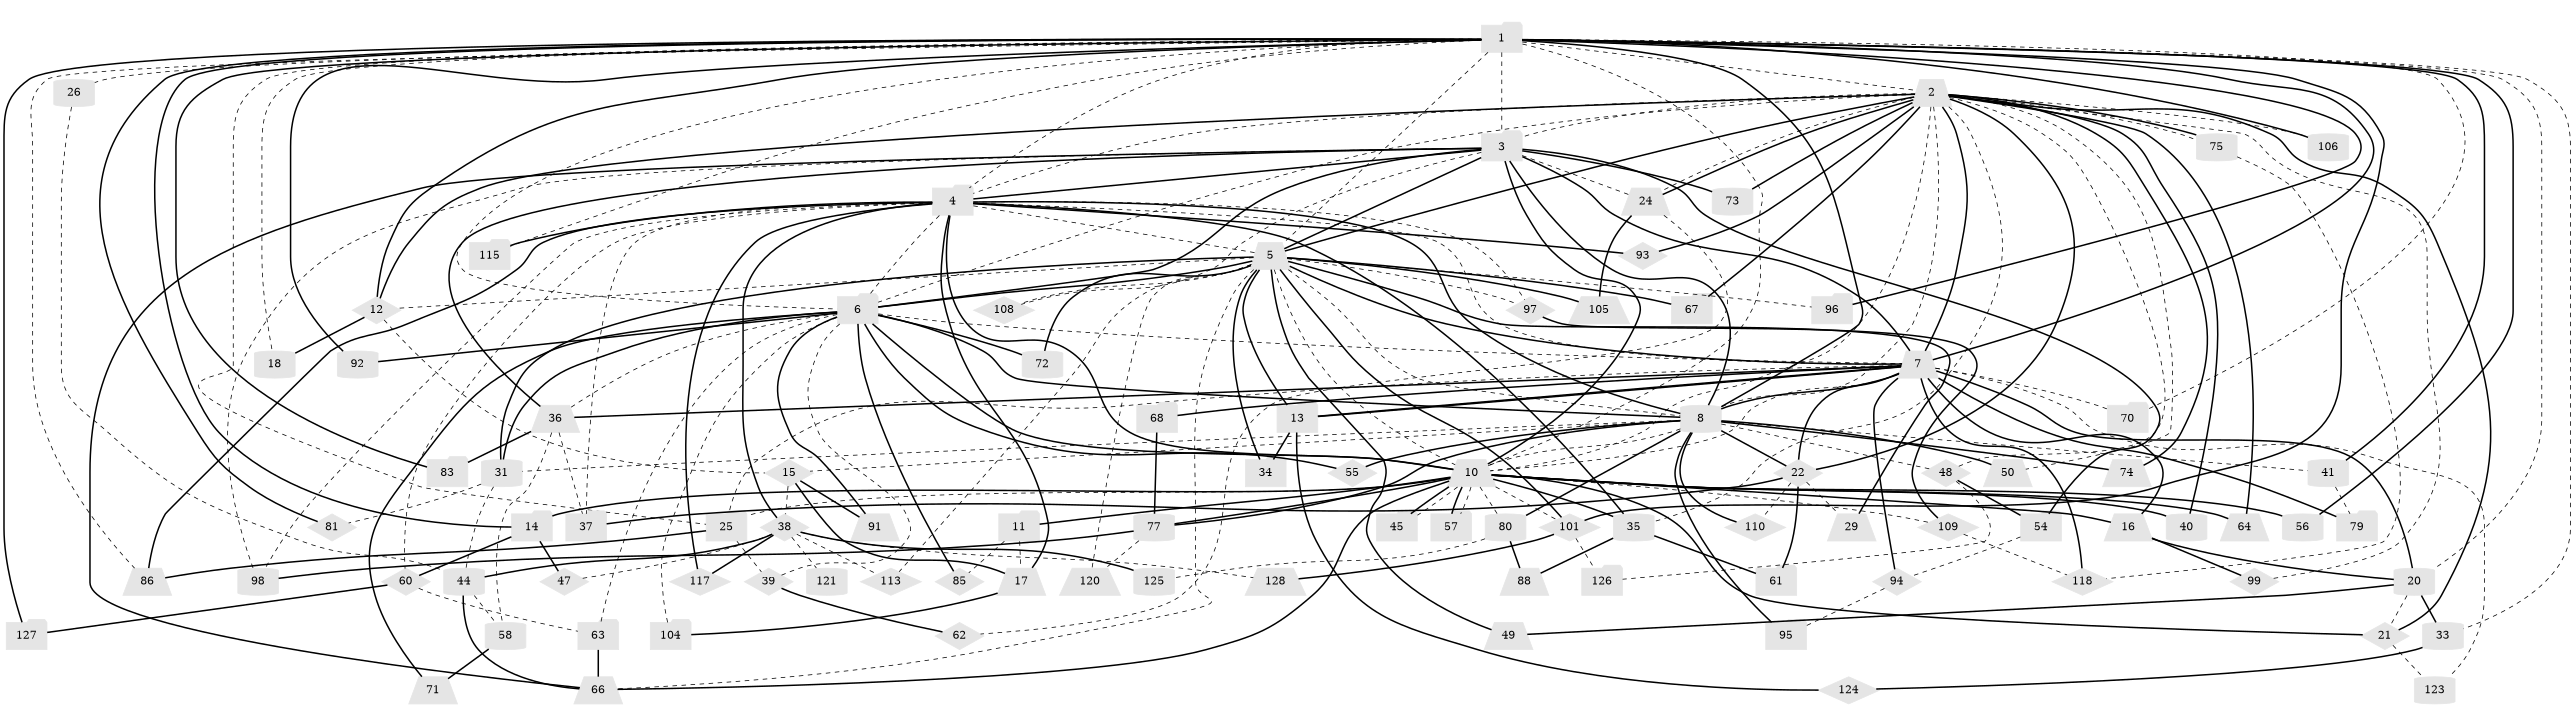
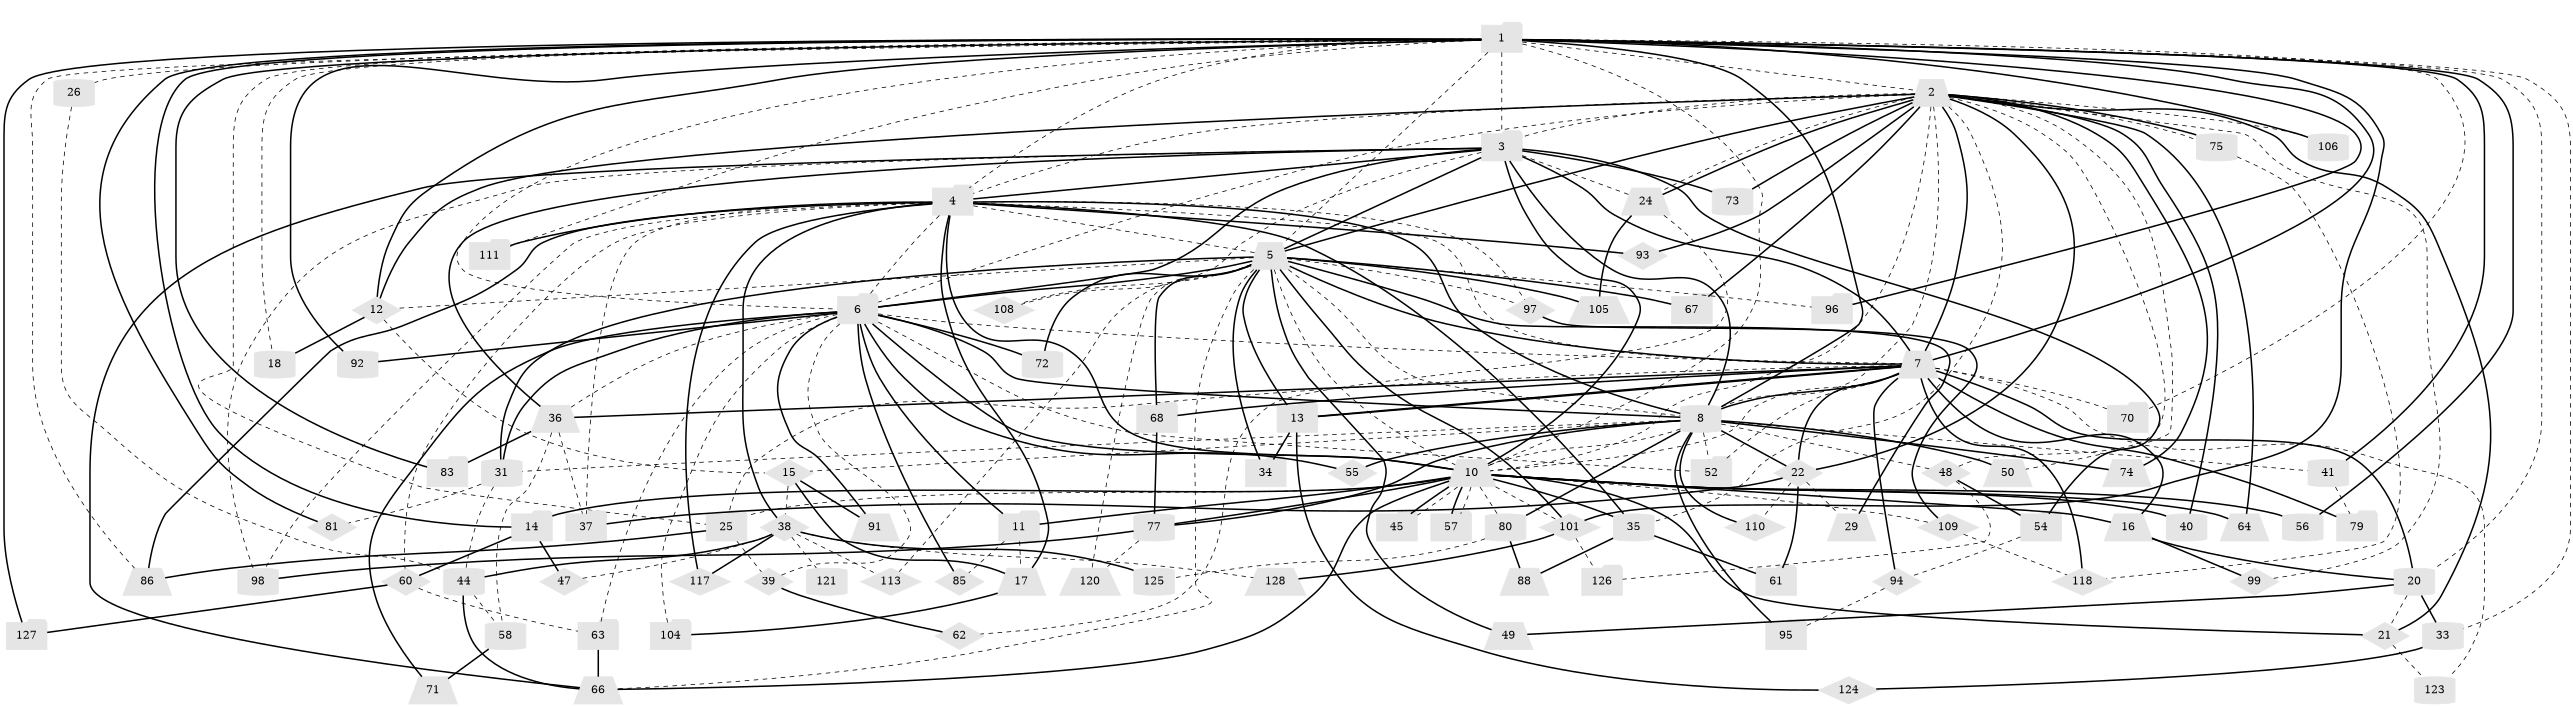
(490, 256) -> (490, 256)
none -> (1158, 301)
none -> (917, 429)
none -> (1711, 473)
